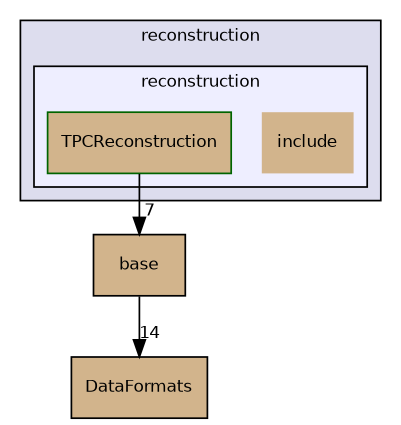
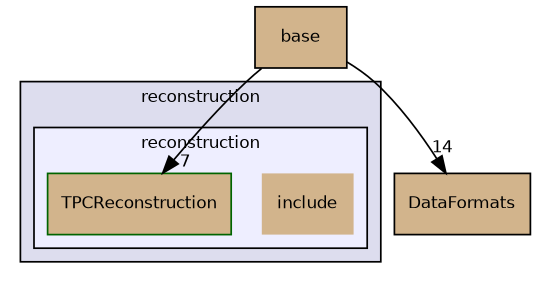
(139, 196) -> (216, 112)
